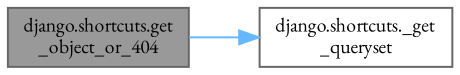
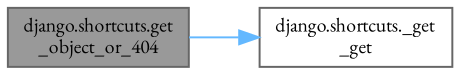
(356, 37) -> (356, 37)
